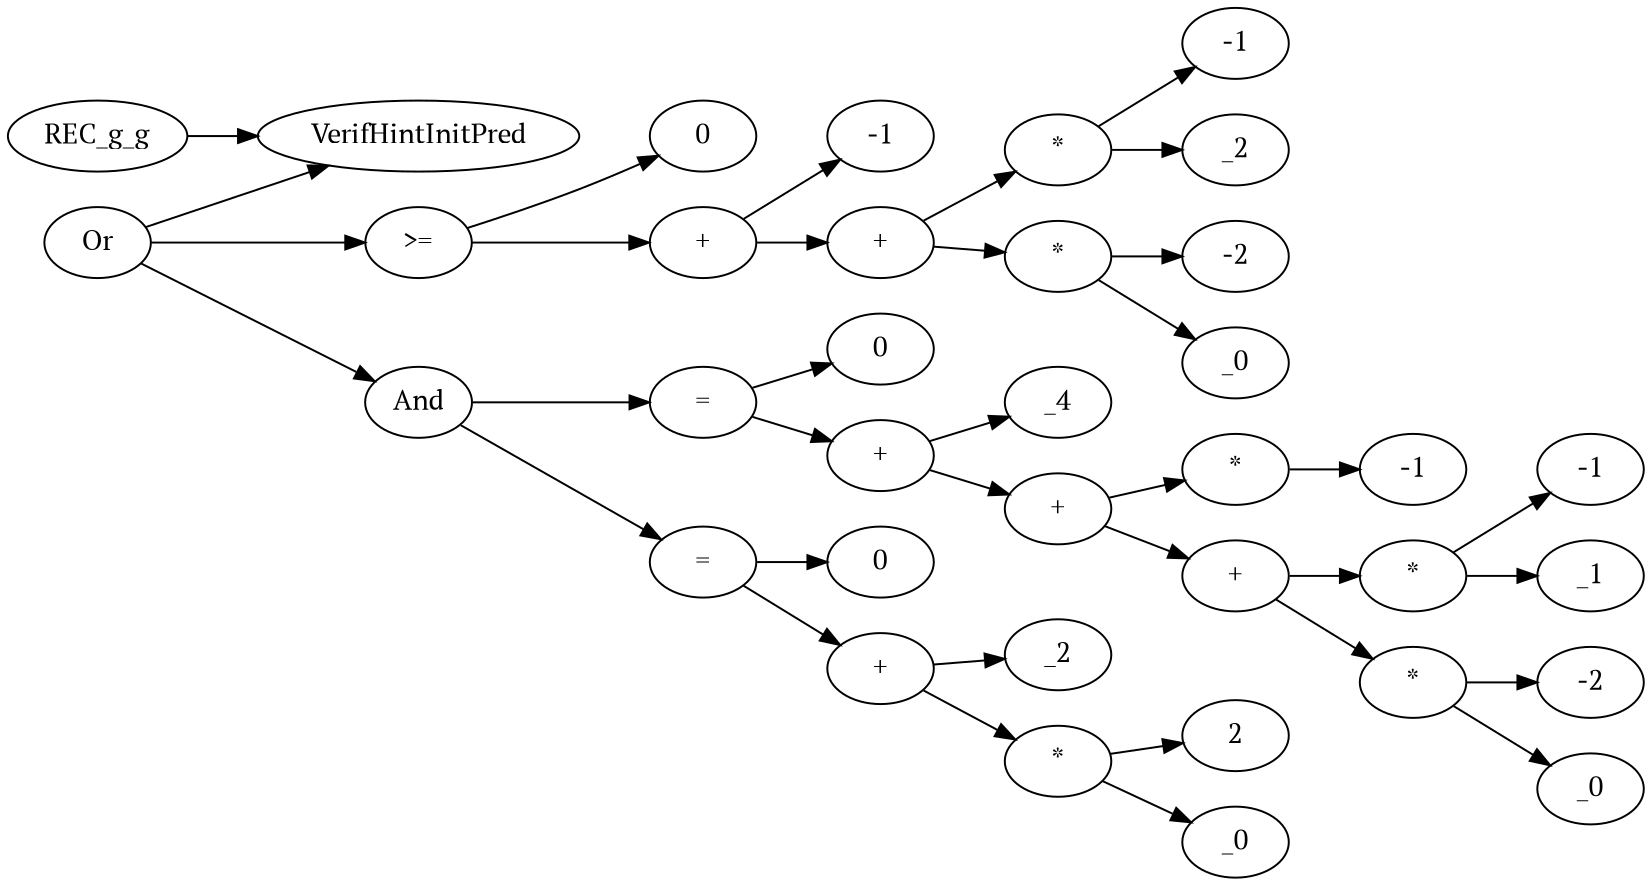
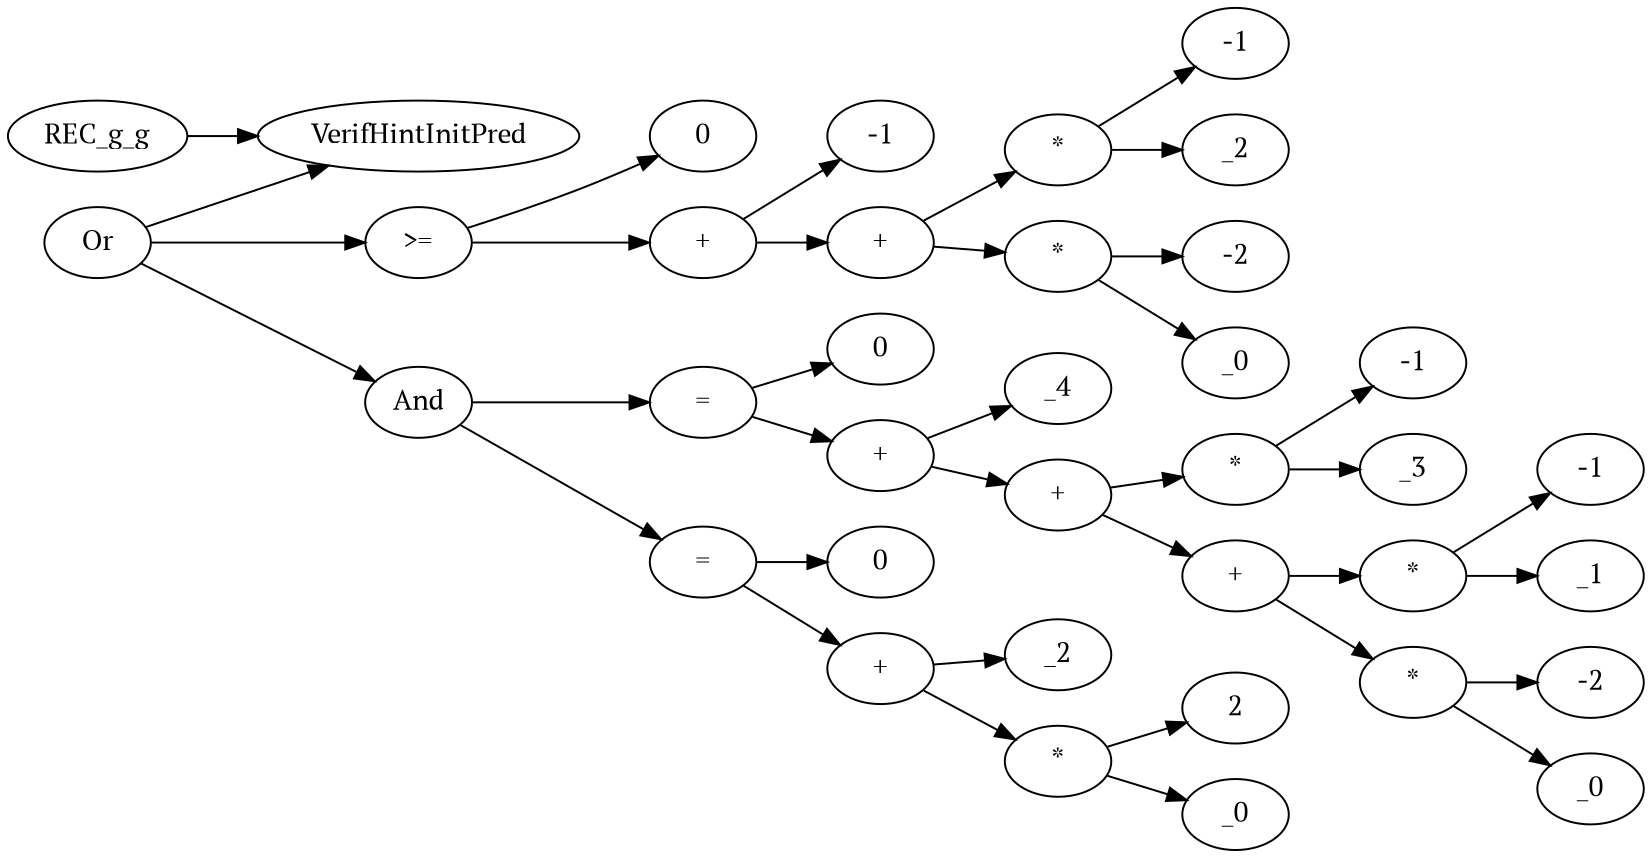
none -> (1413, 469)
